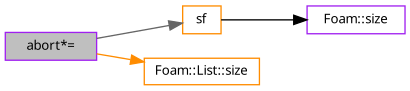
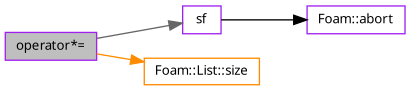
(202, 20) -> (202, 20)
(356, 20) -> (356, 20)
(51, 46) -> (51, 46)
